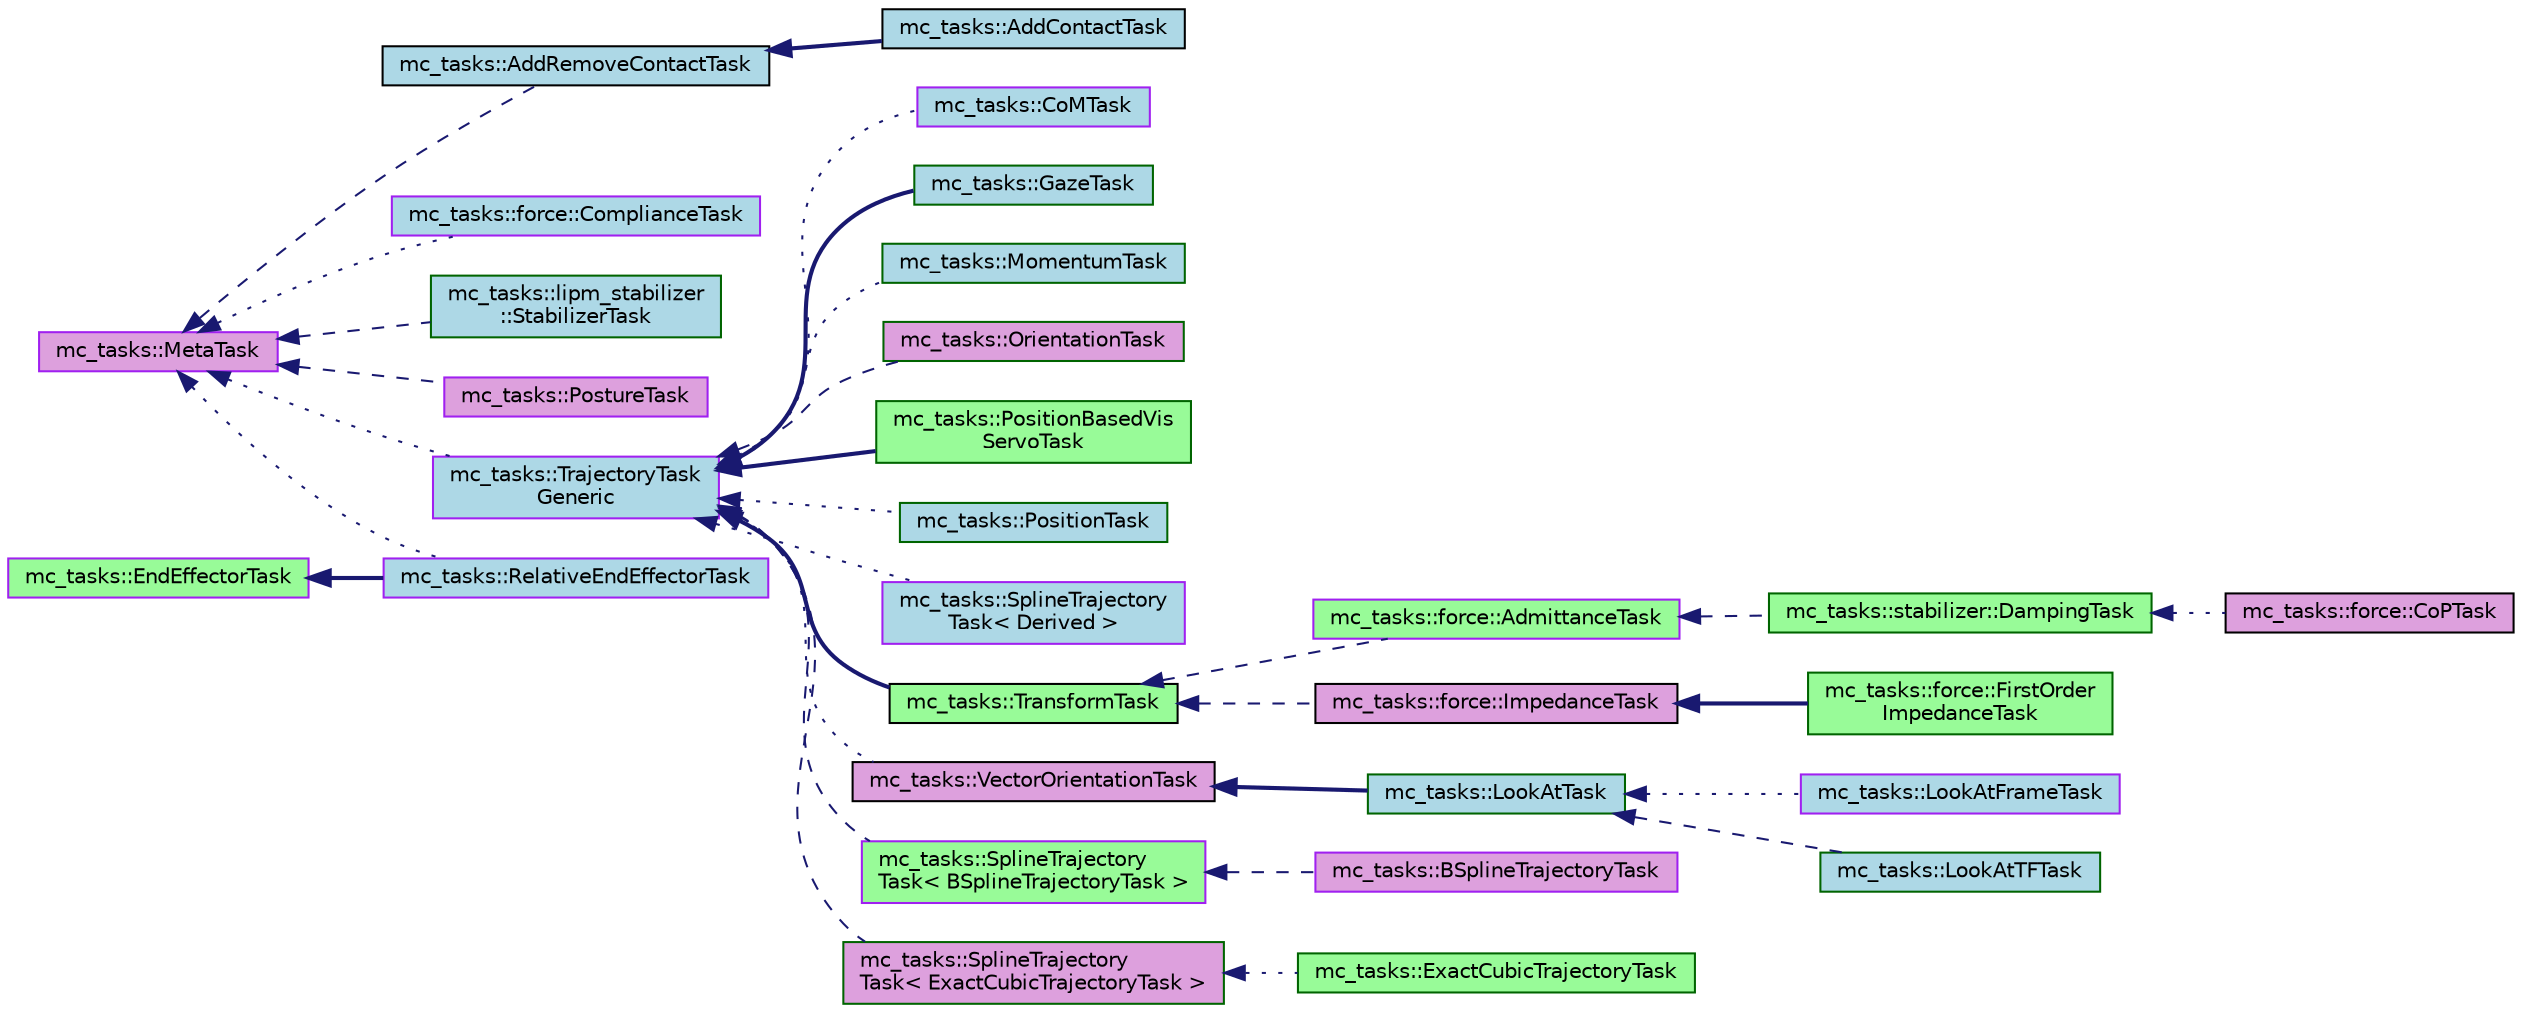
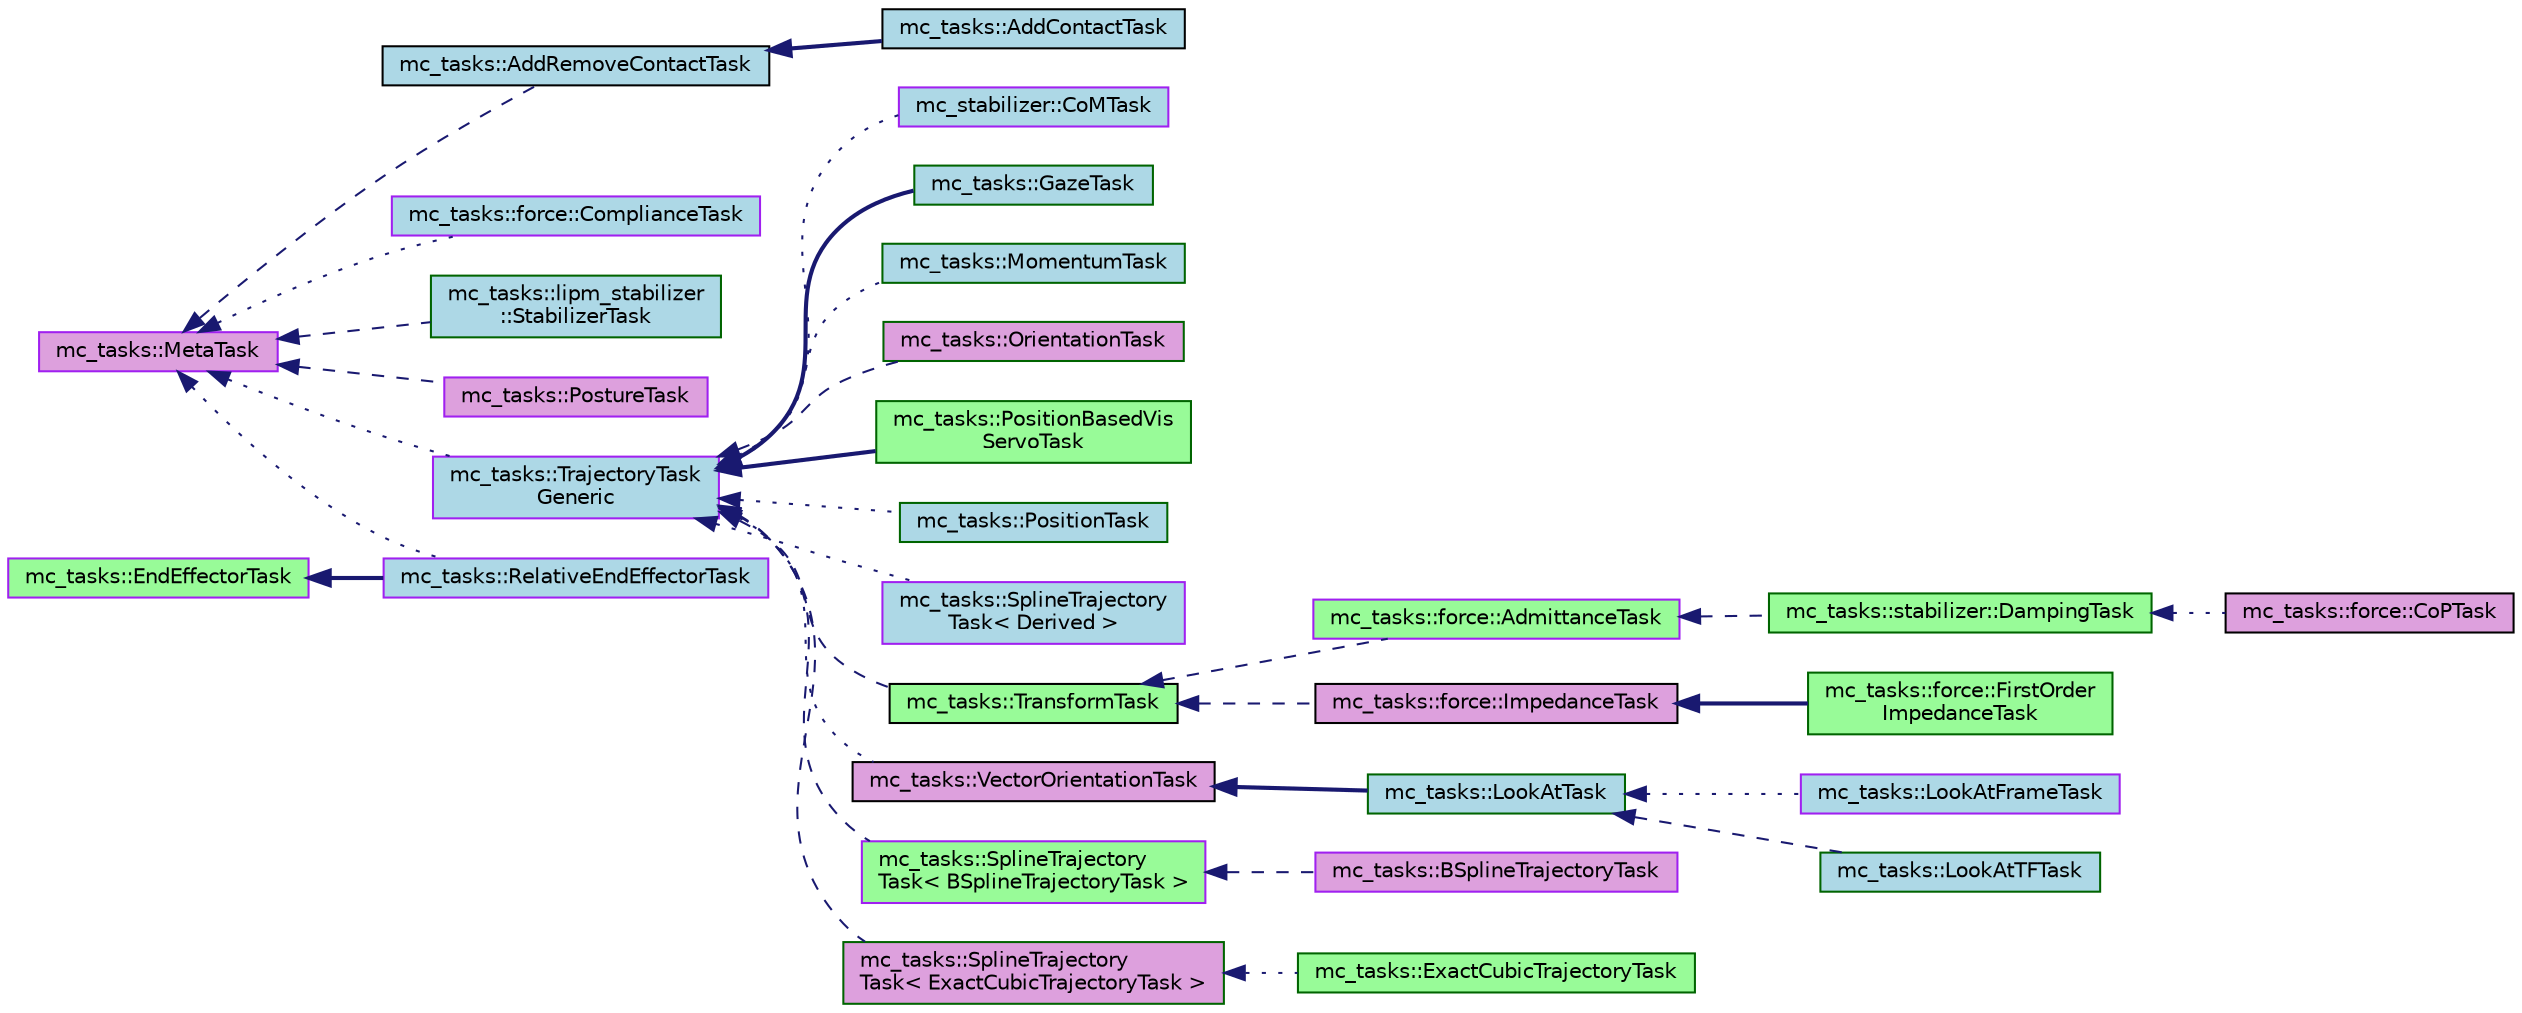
(1034, 107) -> (1034, 107)
(829, 652) -> (829, 652)
